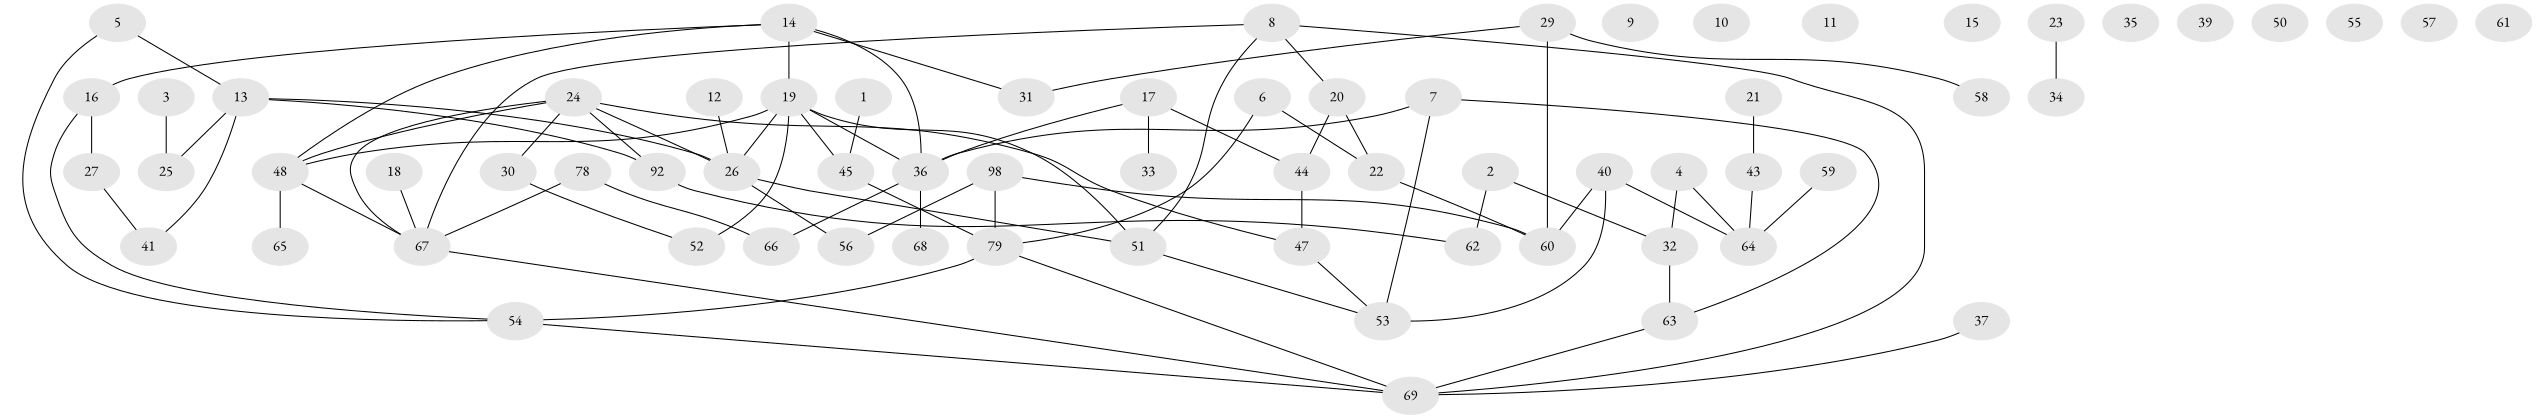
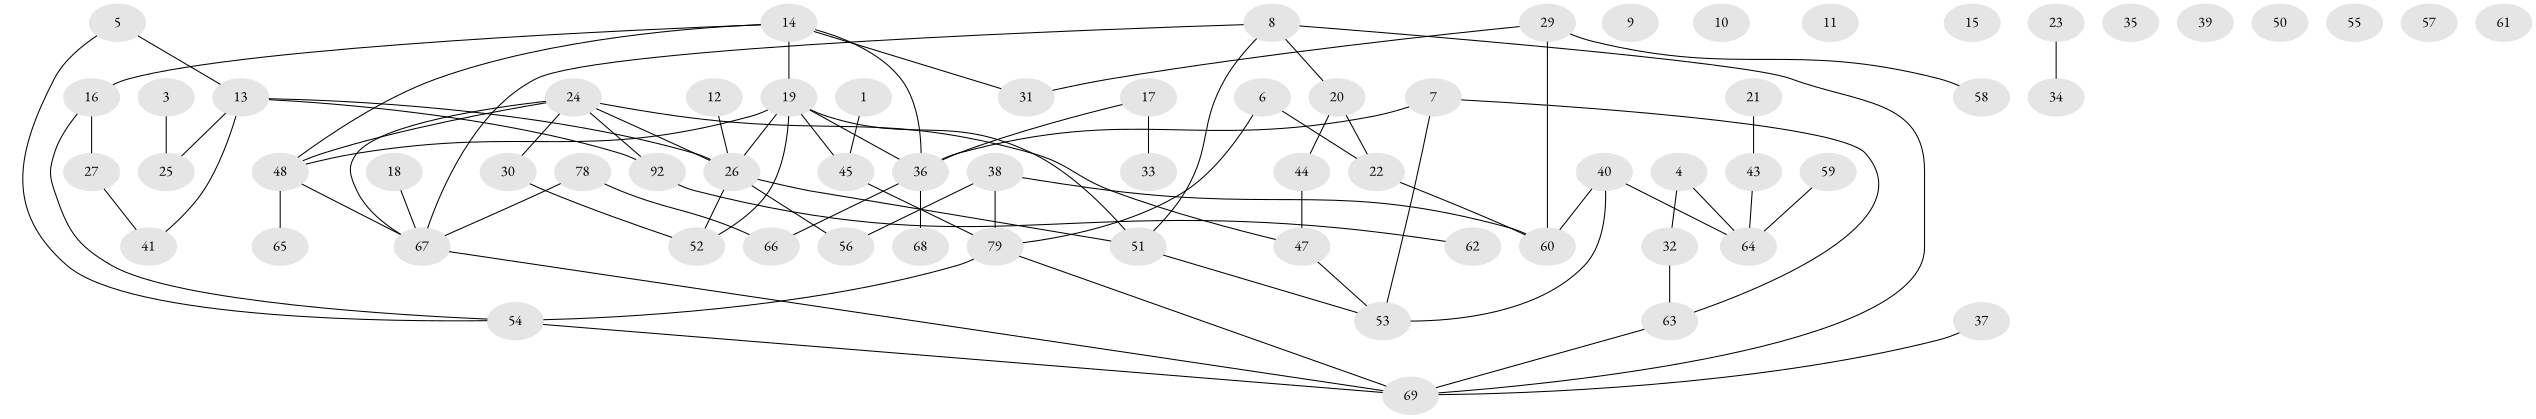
(1244, 144) -> none
(995, 172) -> (995, 172)
(1490, 172) -> none
none -> (714, 209)
